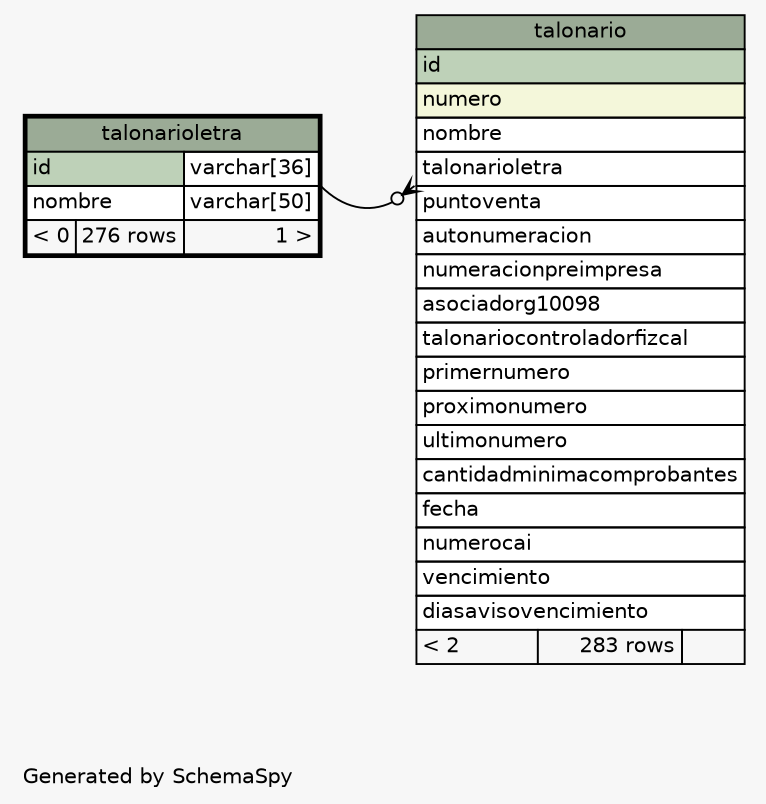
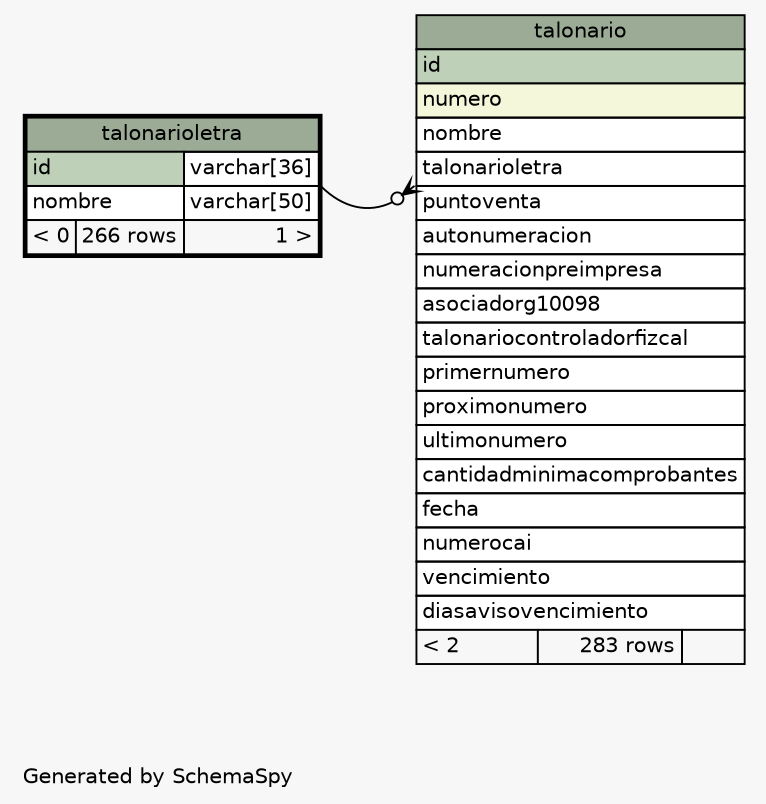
(130, 236) -> (130, 236)
